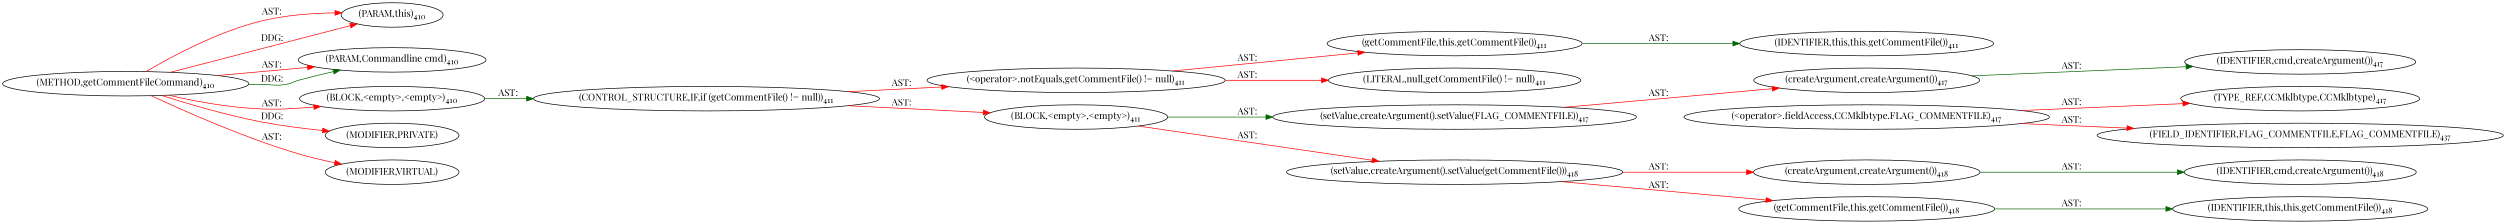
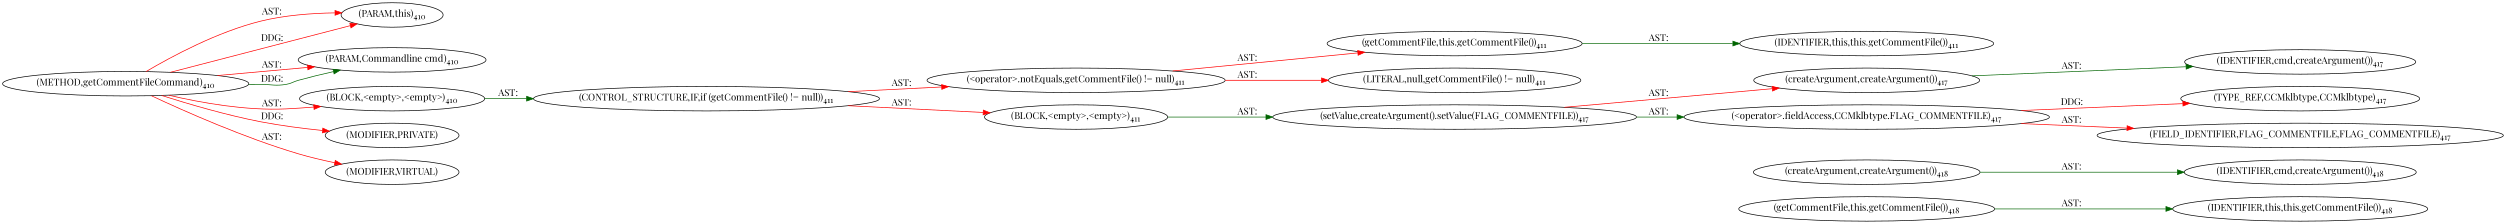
(2073, 102) -> (2073, 102)
none -> (1657, 117)
(2446, 134) -> (2446, 134)
(1455, 172) -> none
